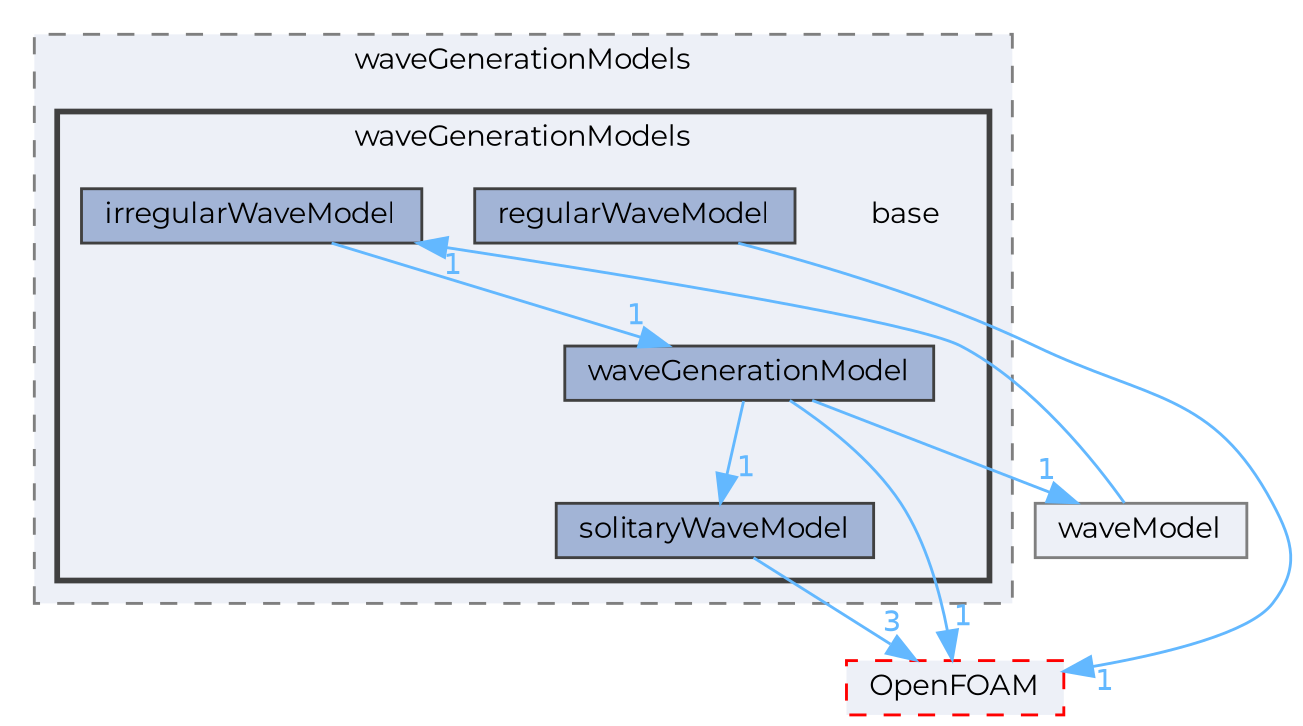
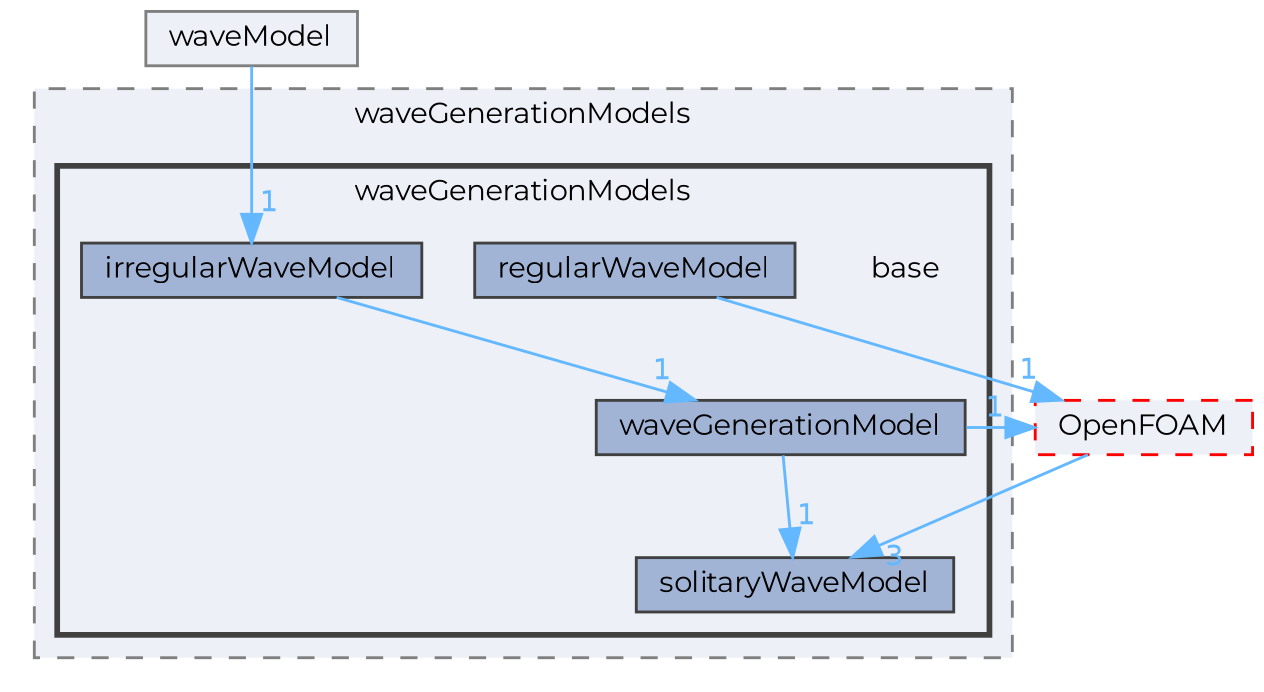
(931, 446) -> none
(856, 623) -> (968, 507)
